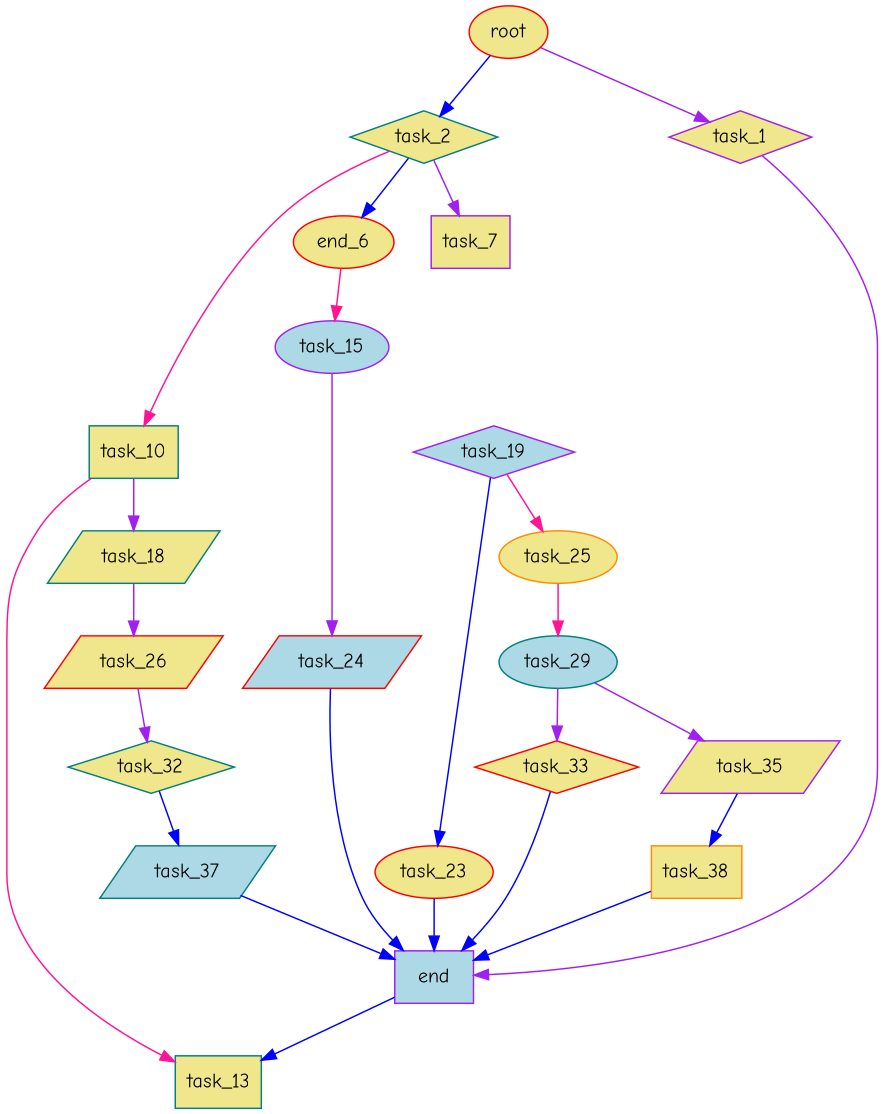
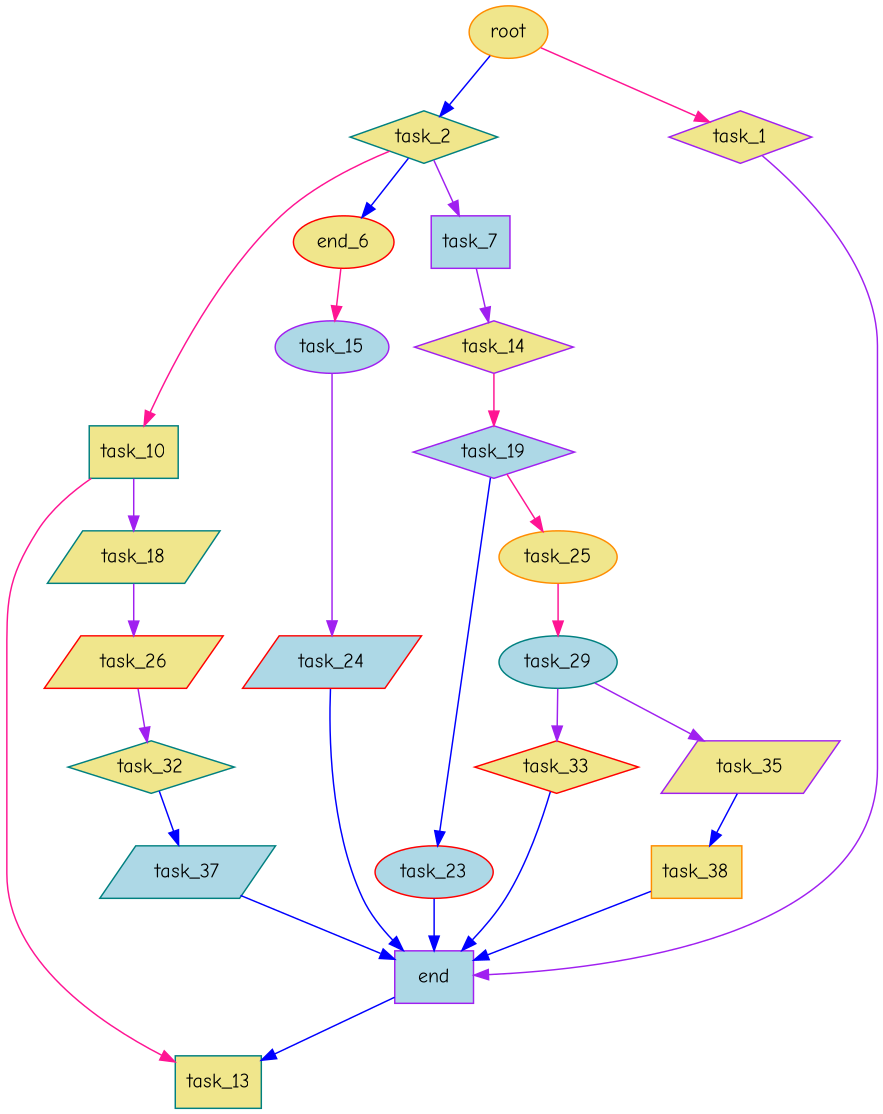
(509, 32) -> (509, 32)
(618, 82) -> (618, 82)
(471, 242) -> (471, 242)
none -> (494, 347)
(434, 872) -> (434, 872)
